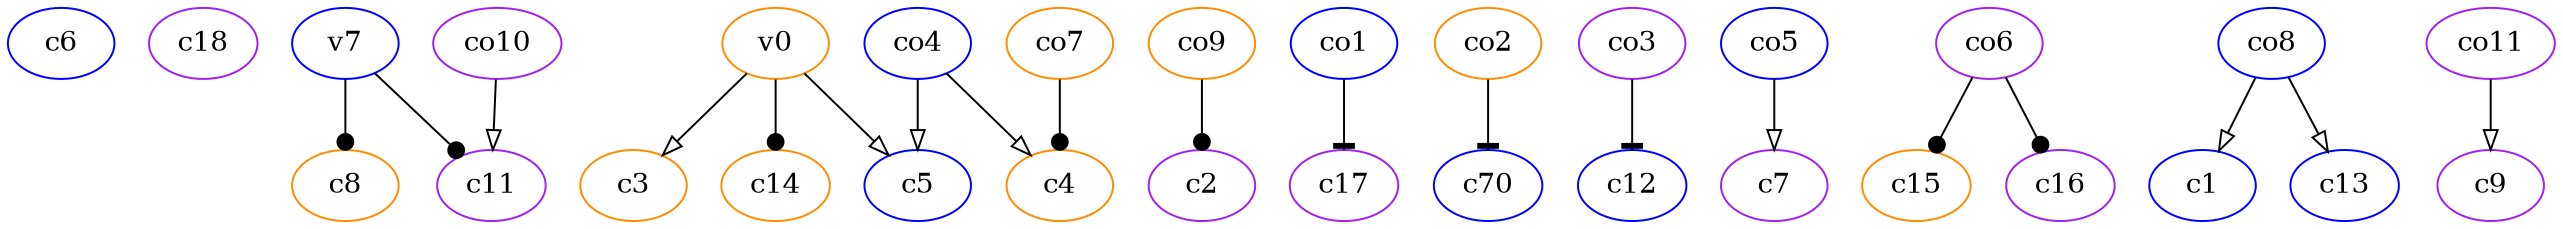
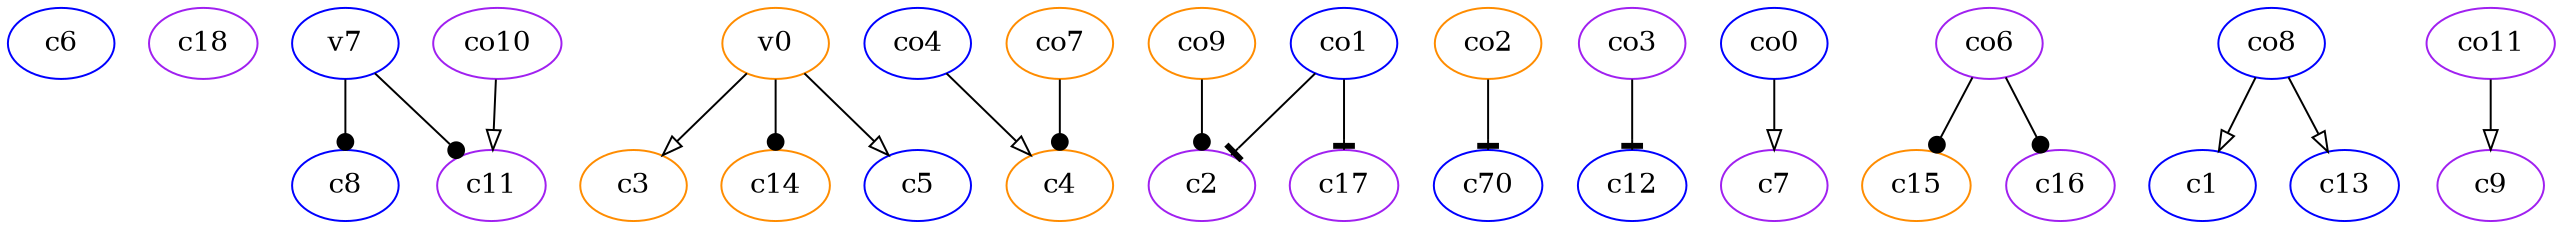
(1774, 43) -> (1774, 43)
(918, 105) -> none
none -> (1277, 111)
(345, 186) -> (345, 186)
